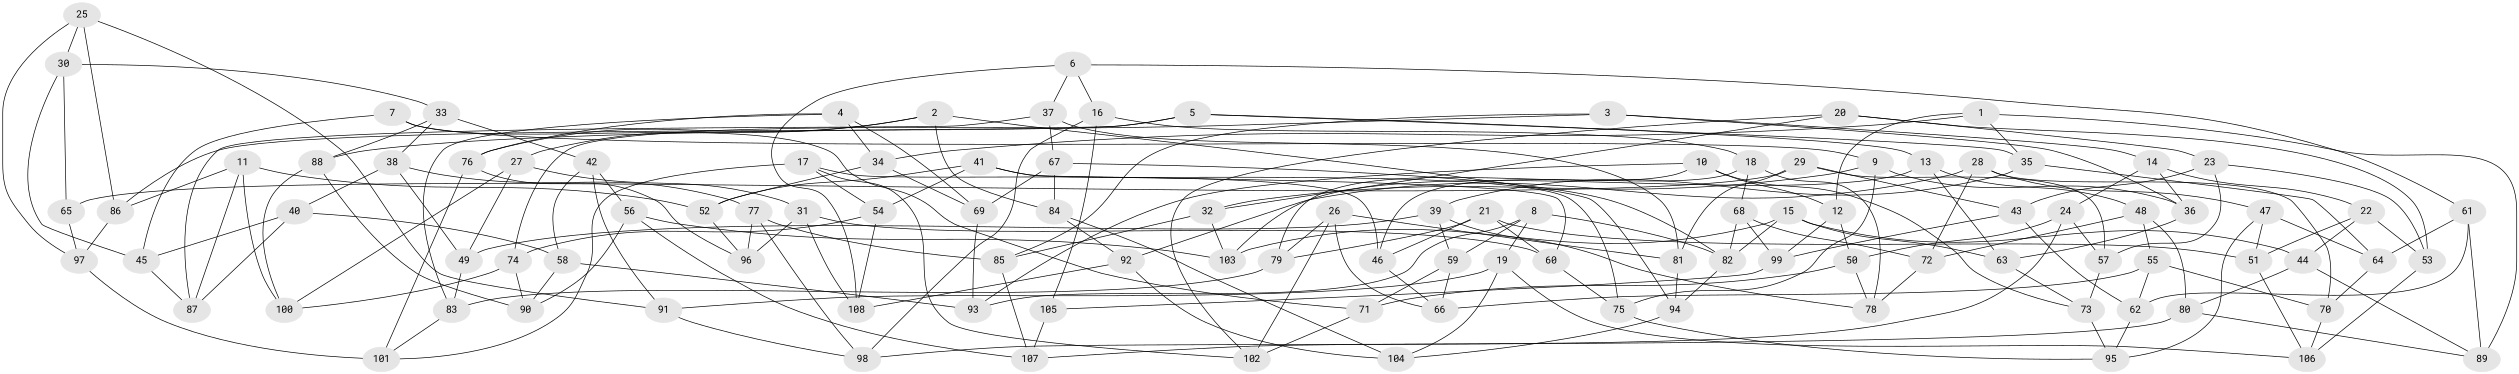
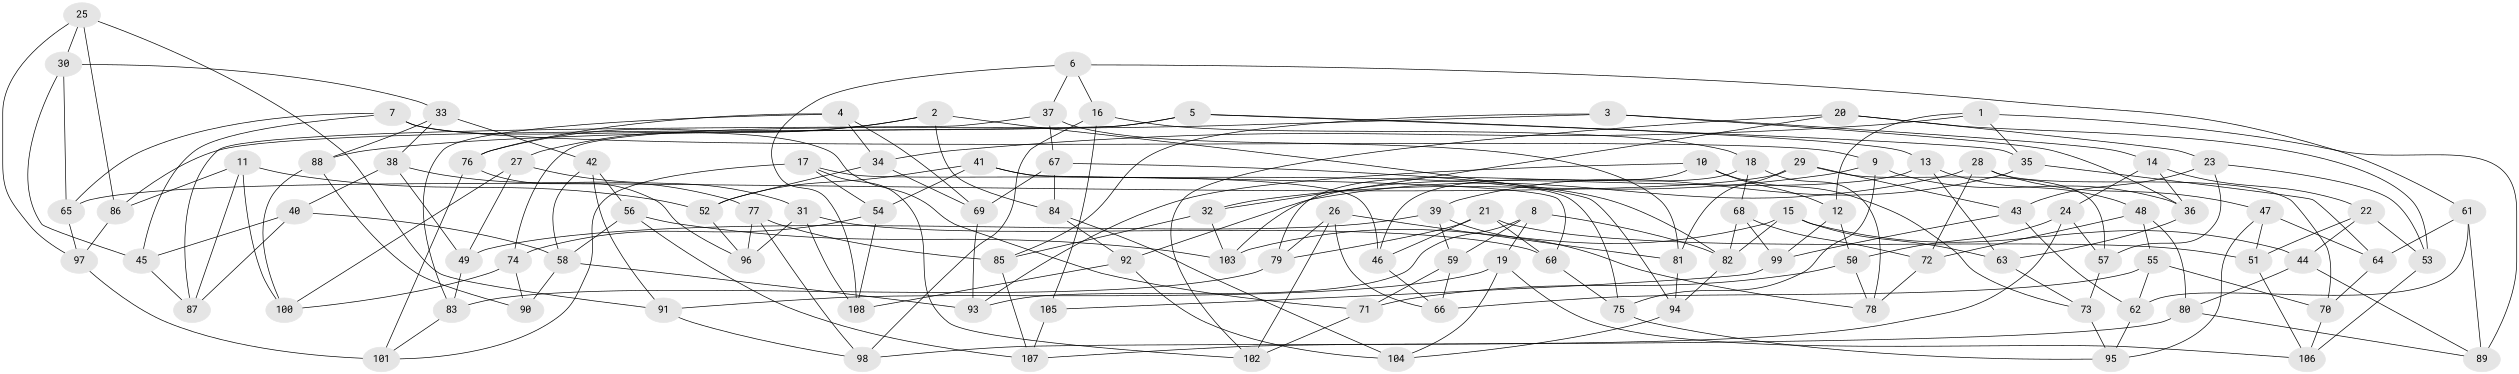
none -> (215, 128)
(599, 260) -> (587, 243)
